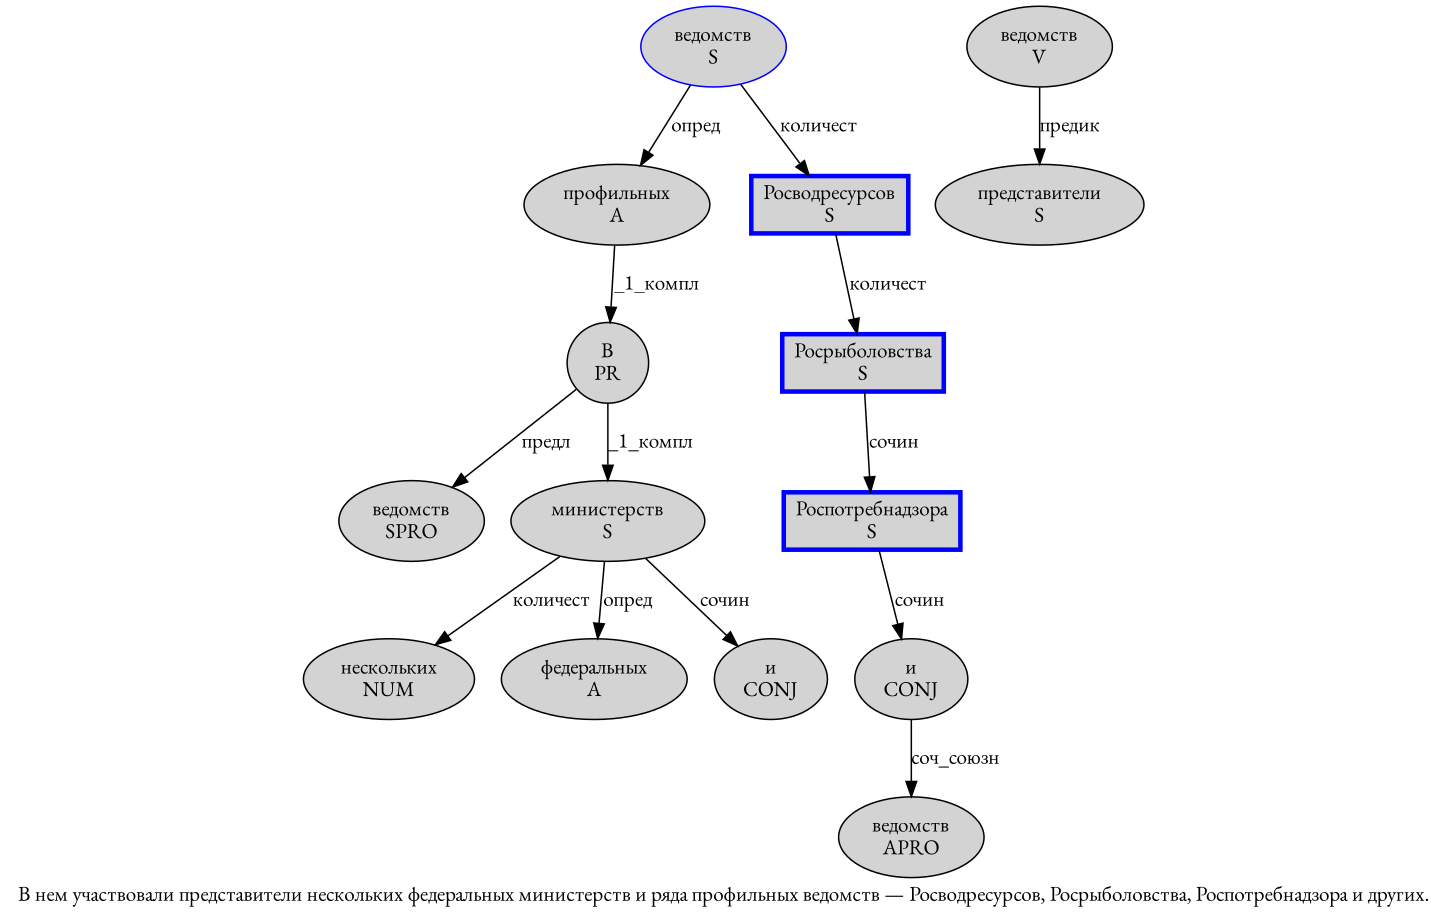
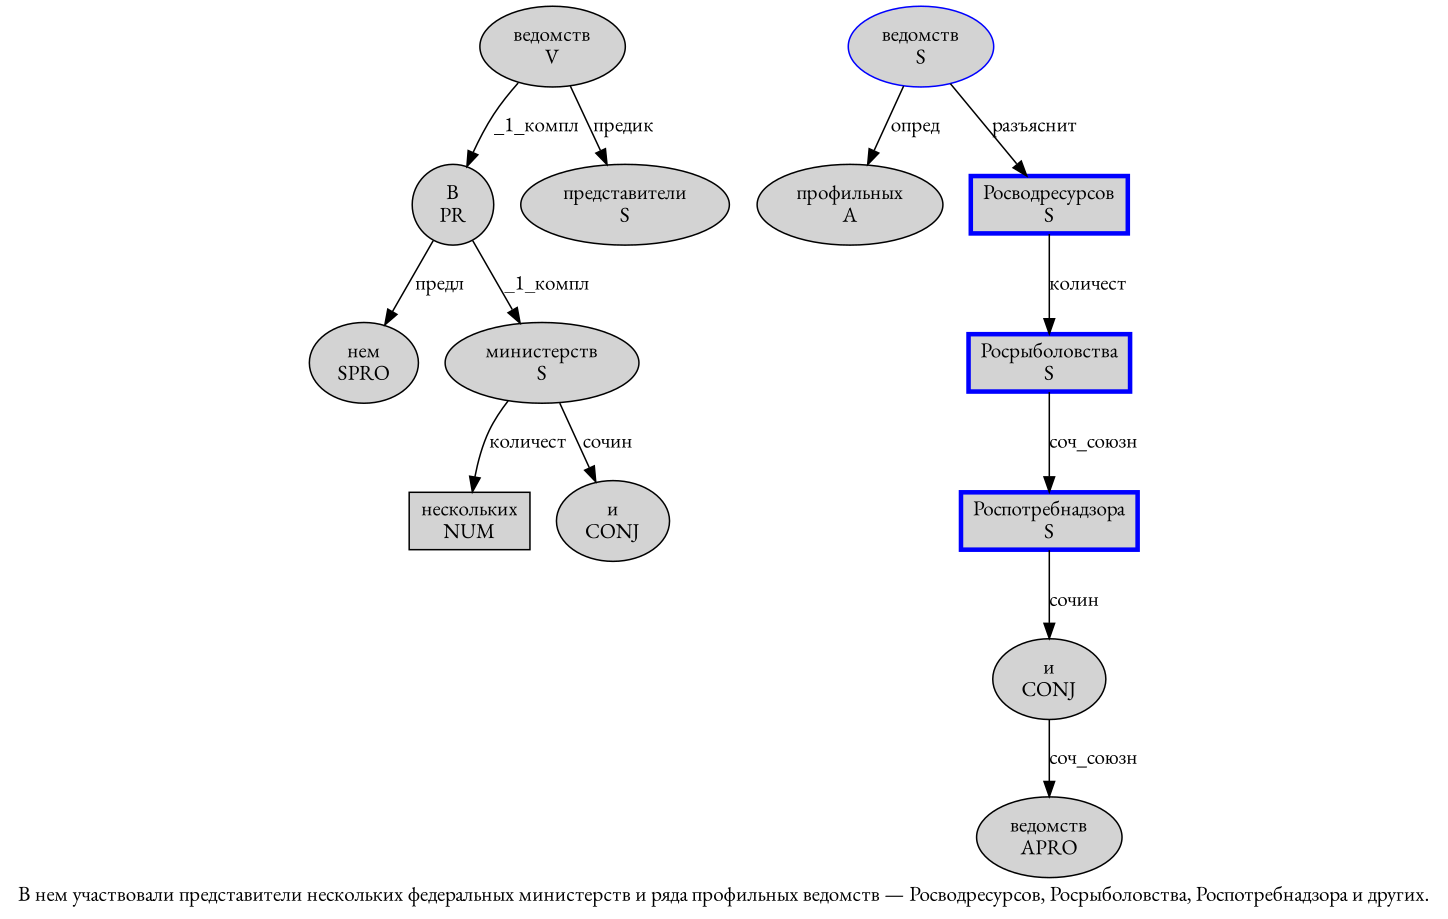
(819, 126) -> (1035, 126)
(613, 276) -> (493, 116)
(895, 442) -> (1094, 442)
(412, 521) -> (364, 363)
(389, 679) -> (470, 521)
(594, 679) -> none
